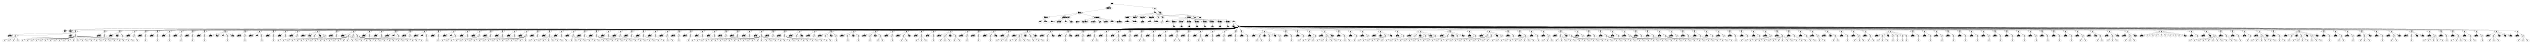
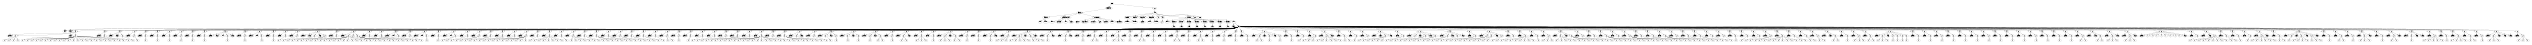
(1160, 13) -> none
